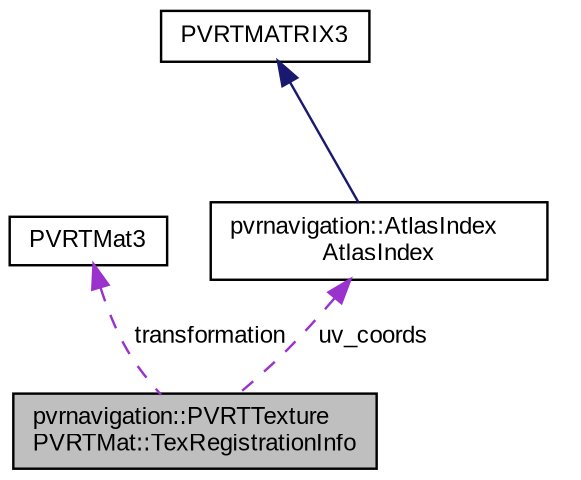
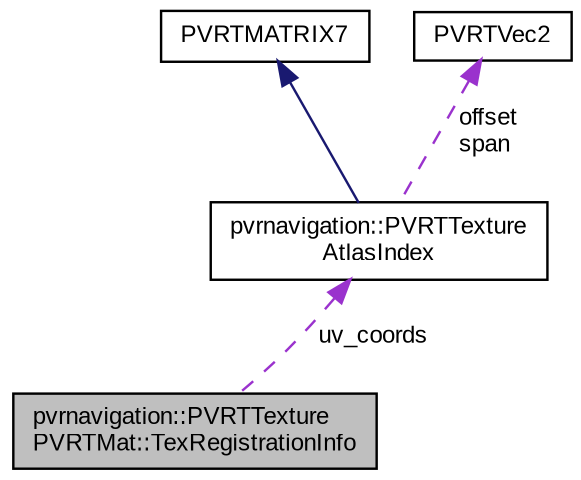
(265, 36) -> (265, 36)
none -> (493, 36)
(88, 241) -> none
(379, 241) -> (379, 241)
